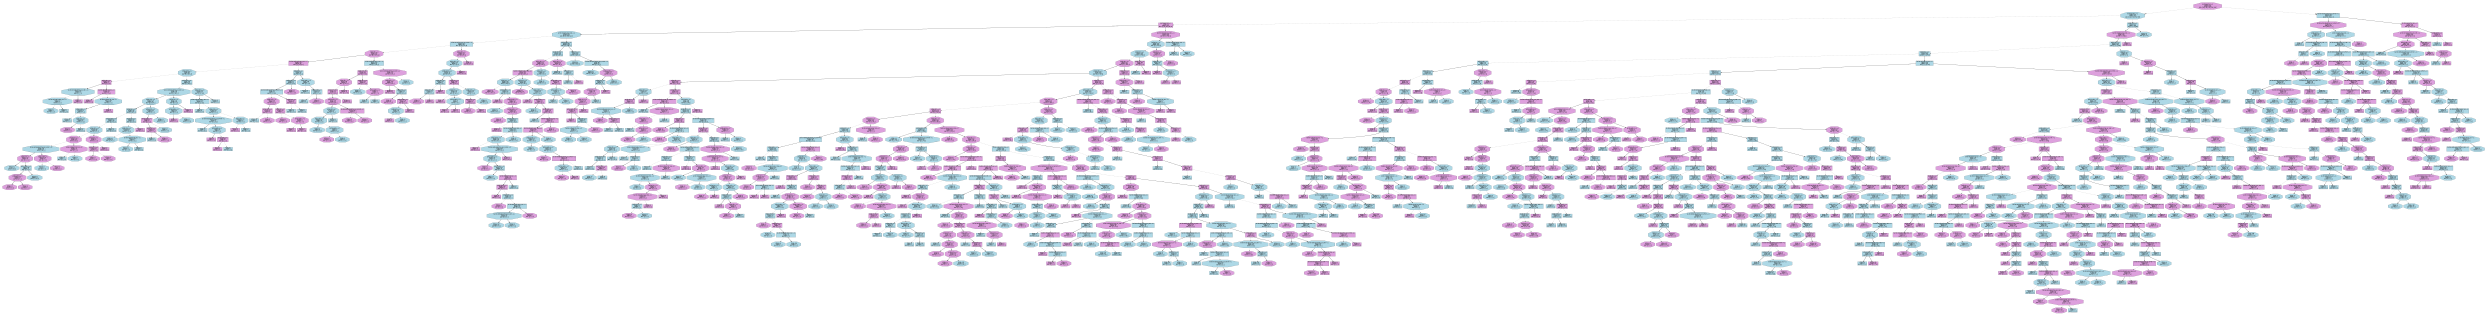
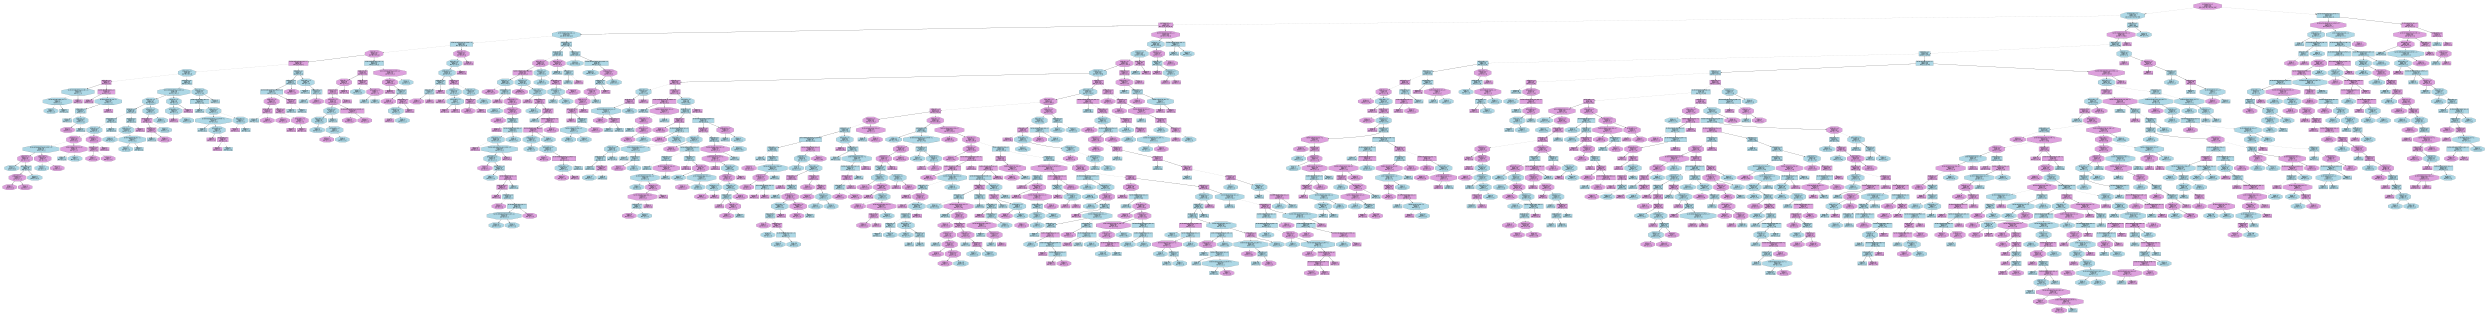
(1964, 244) -> none
